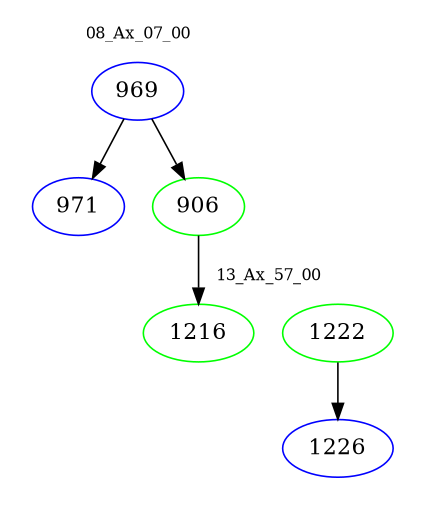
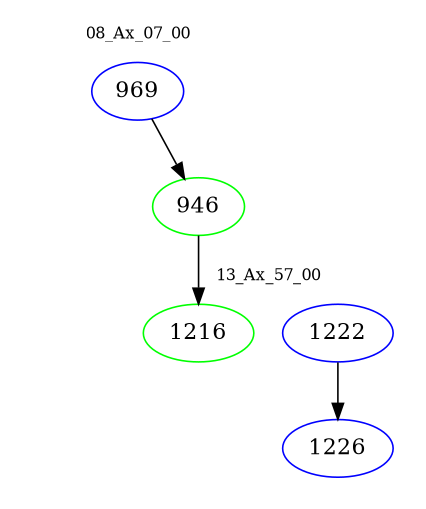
(78, 207) -> none
(199, 207) -> (199, 207)
(338, 333) -> (338, 333)
